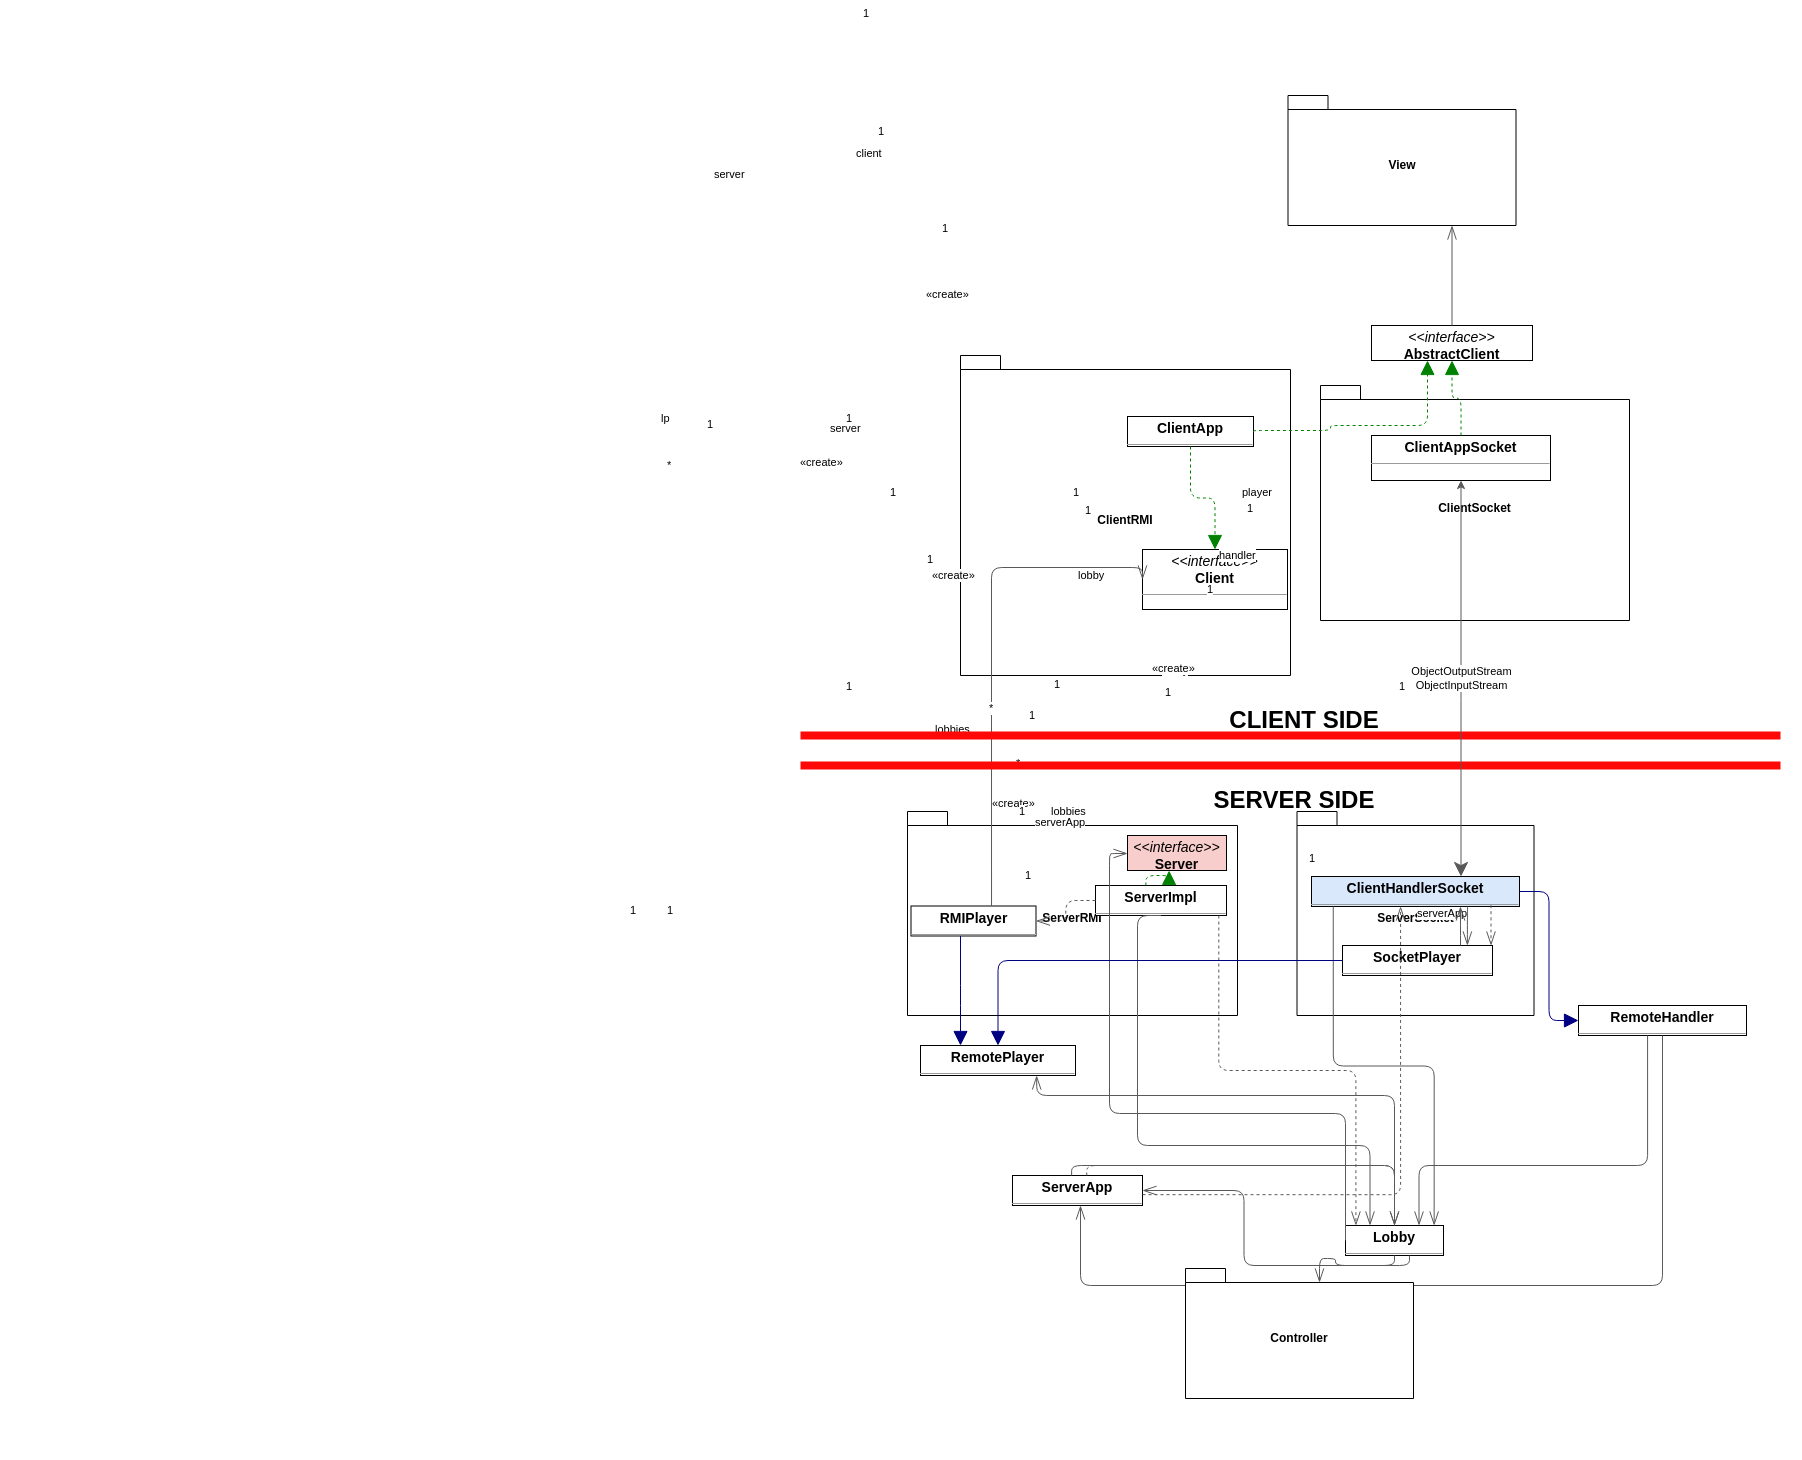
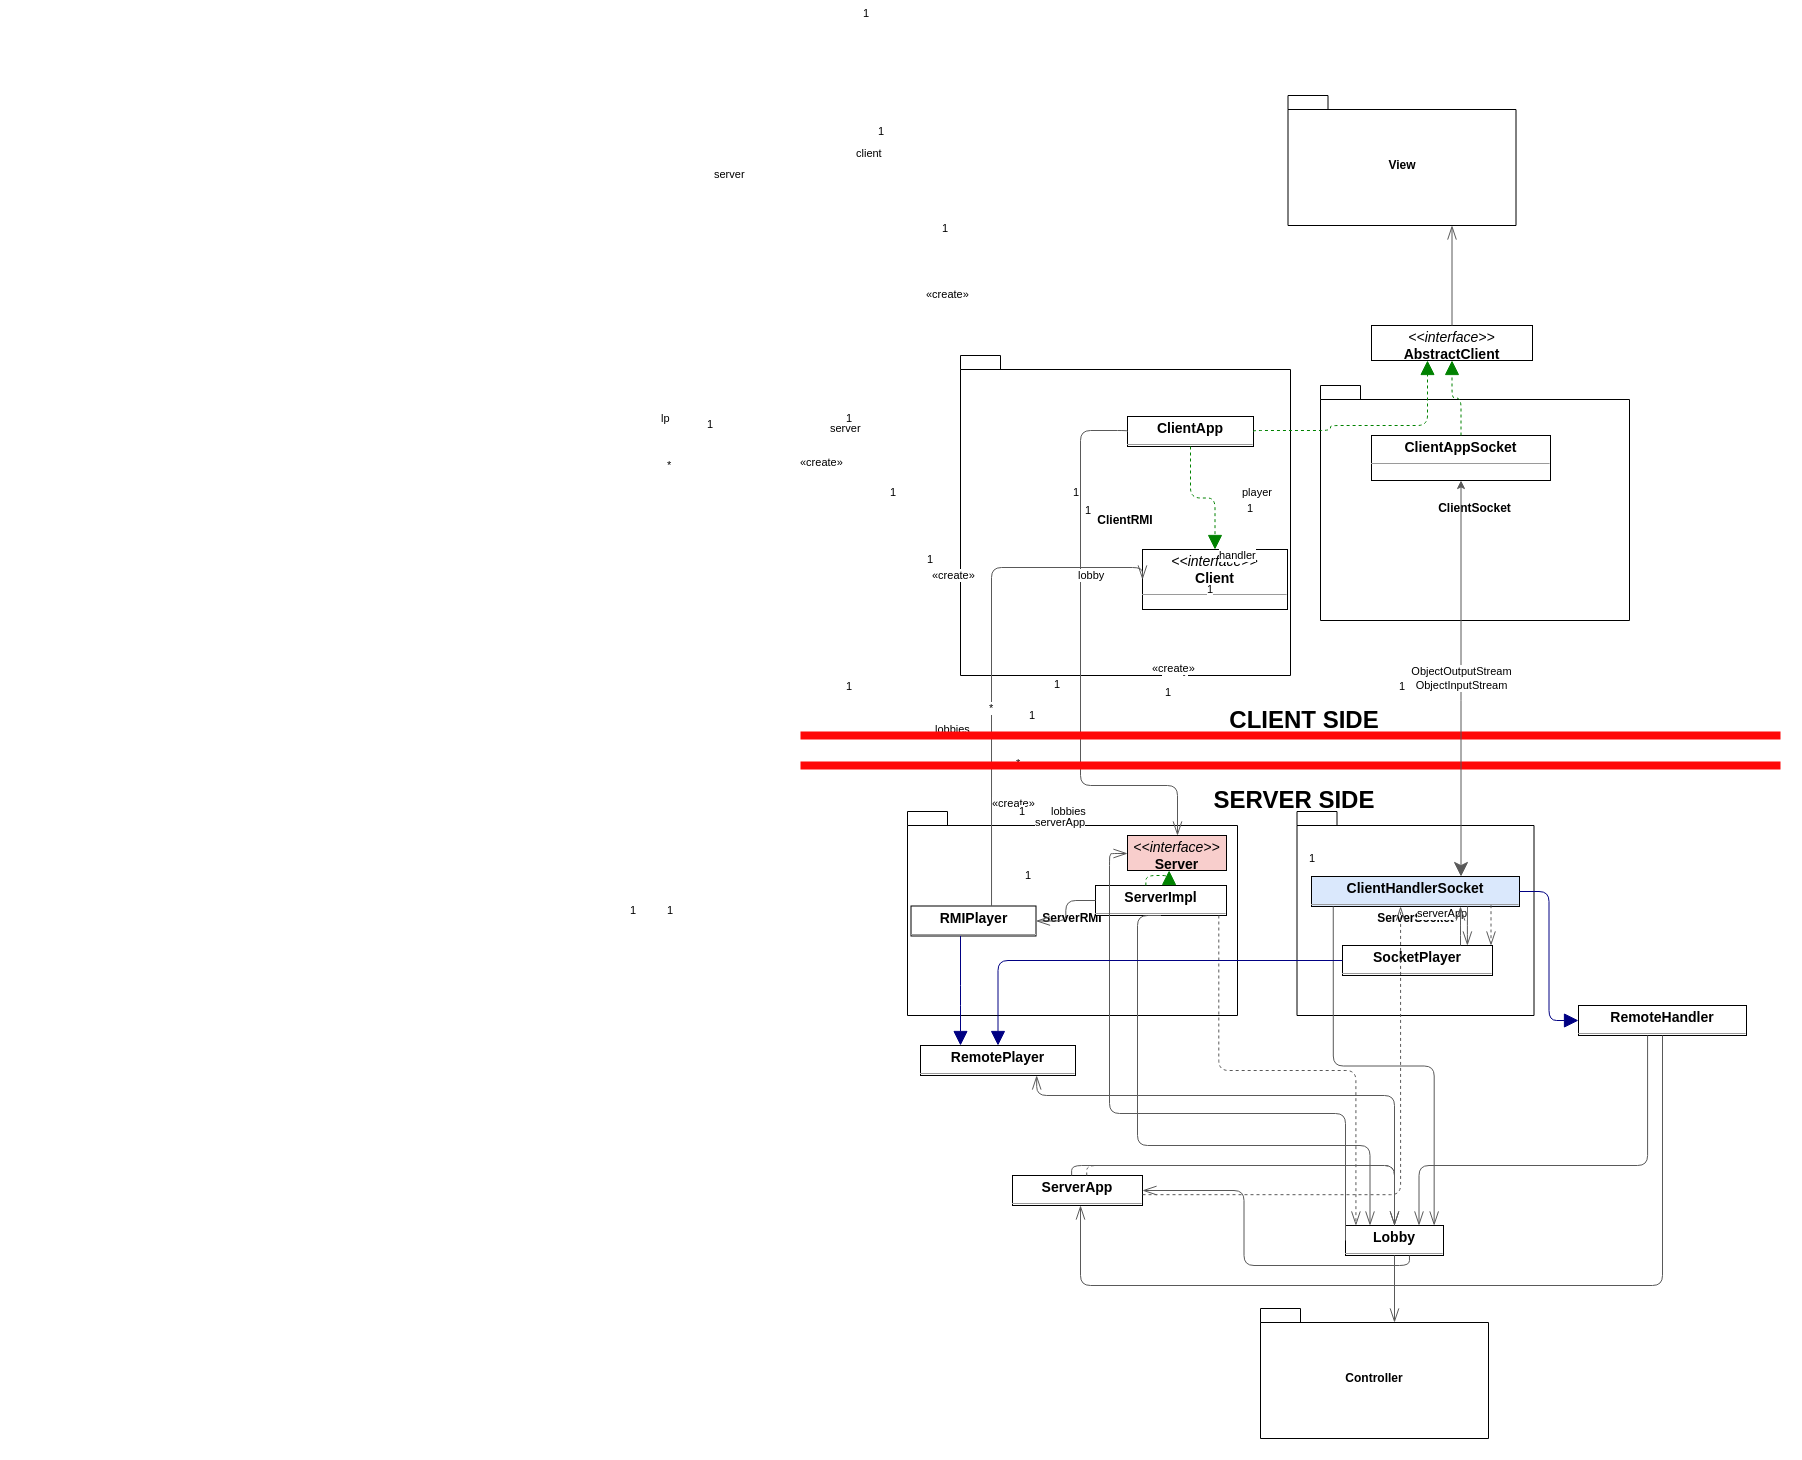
none -> (1081, 745)
(1066, 907) -> (1066, 907)
(1300, 1334) -> (1375, 1374)
